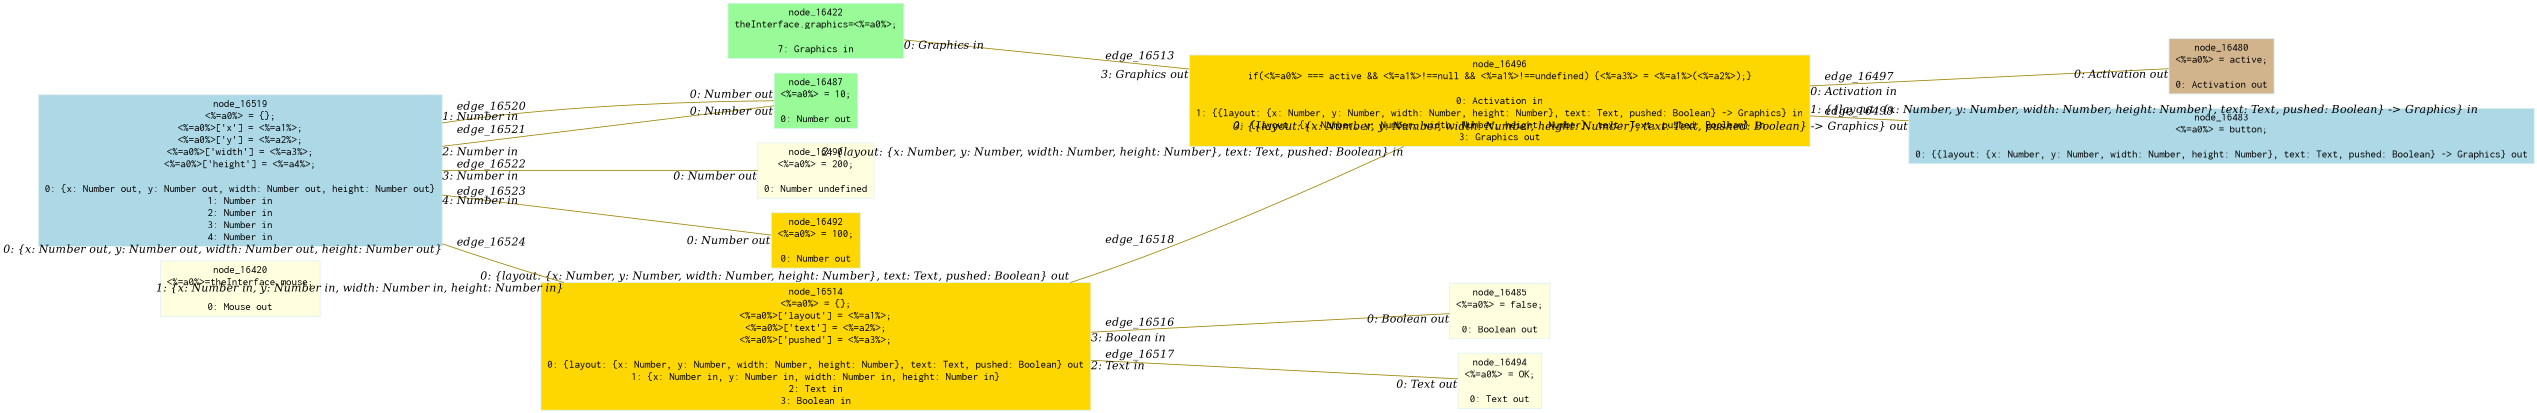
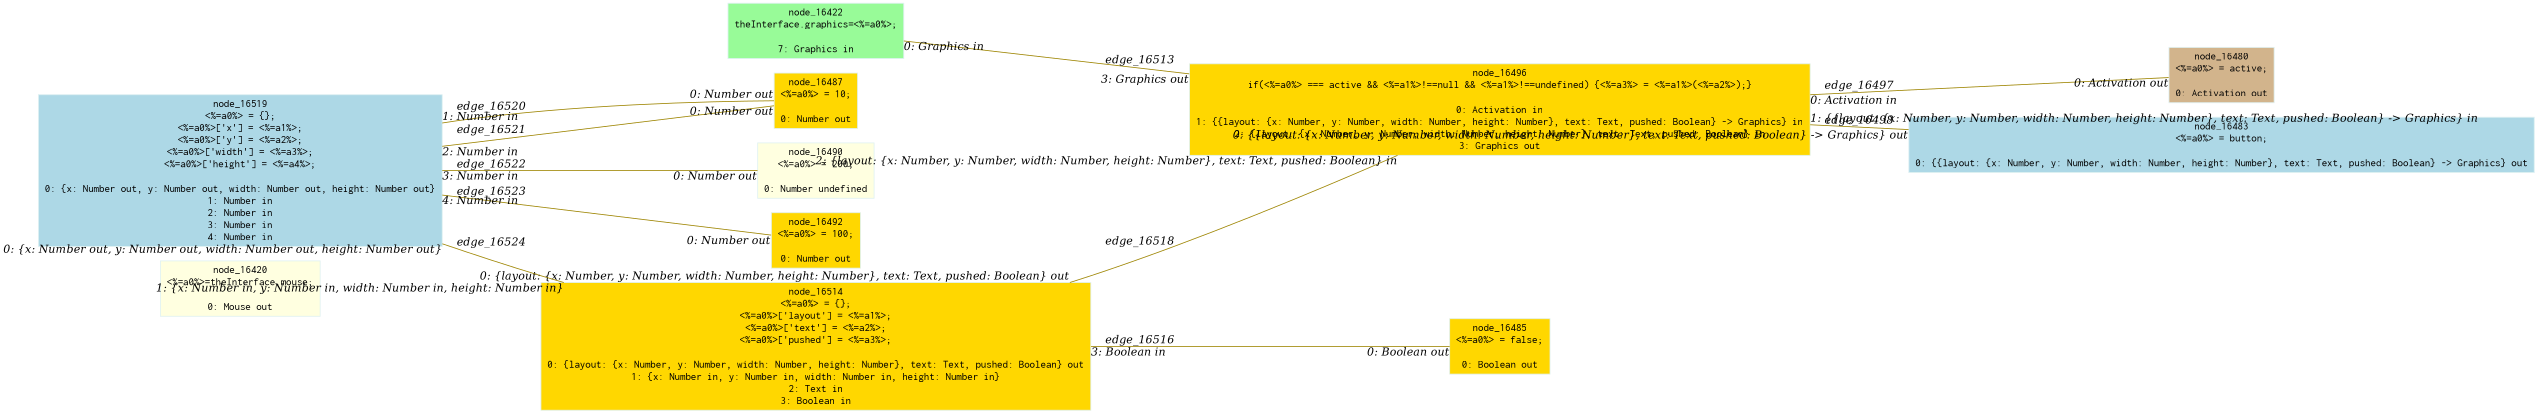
(816, 101) -> (816, 101)
(1500, 311) -> (1500, 346)
(1500, 381) -> none
